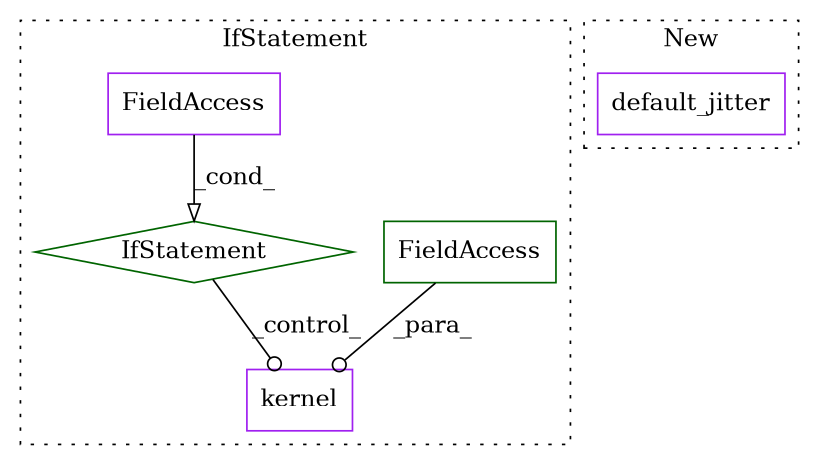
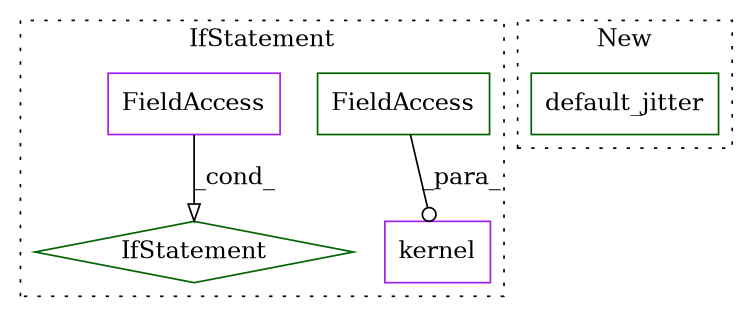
(691, 104) -> (625, 104)
(242, 319) -> none
